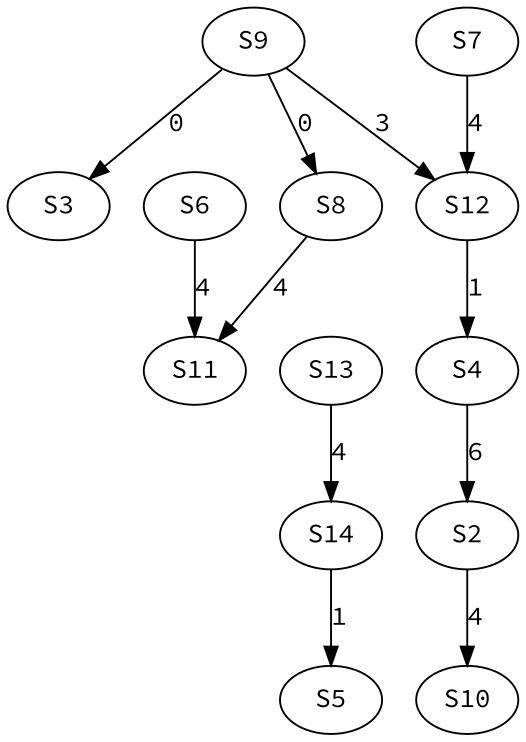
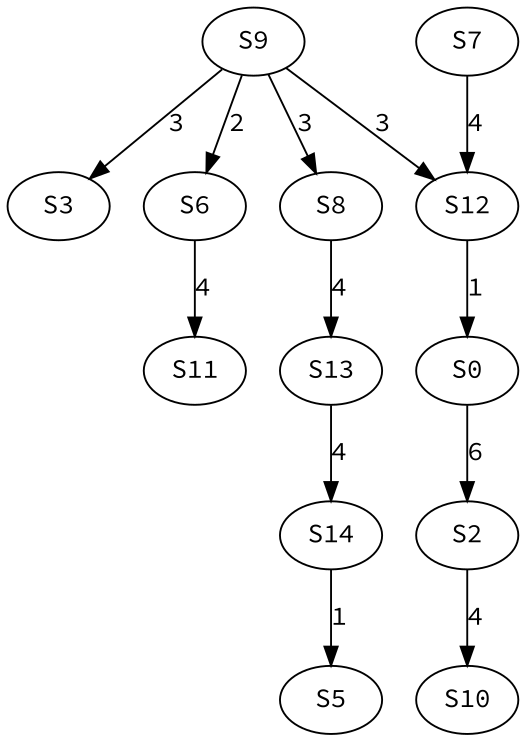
none -> (227, 115)
(177, 124) -> (177, 124)
(306, 124) -> (306, 124)
(269, 281) -> (331, 279)
(467, 371) -> (467, 371)
